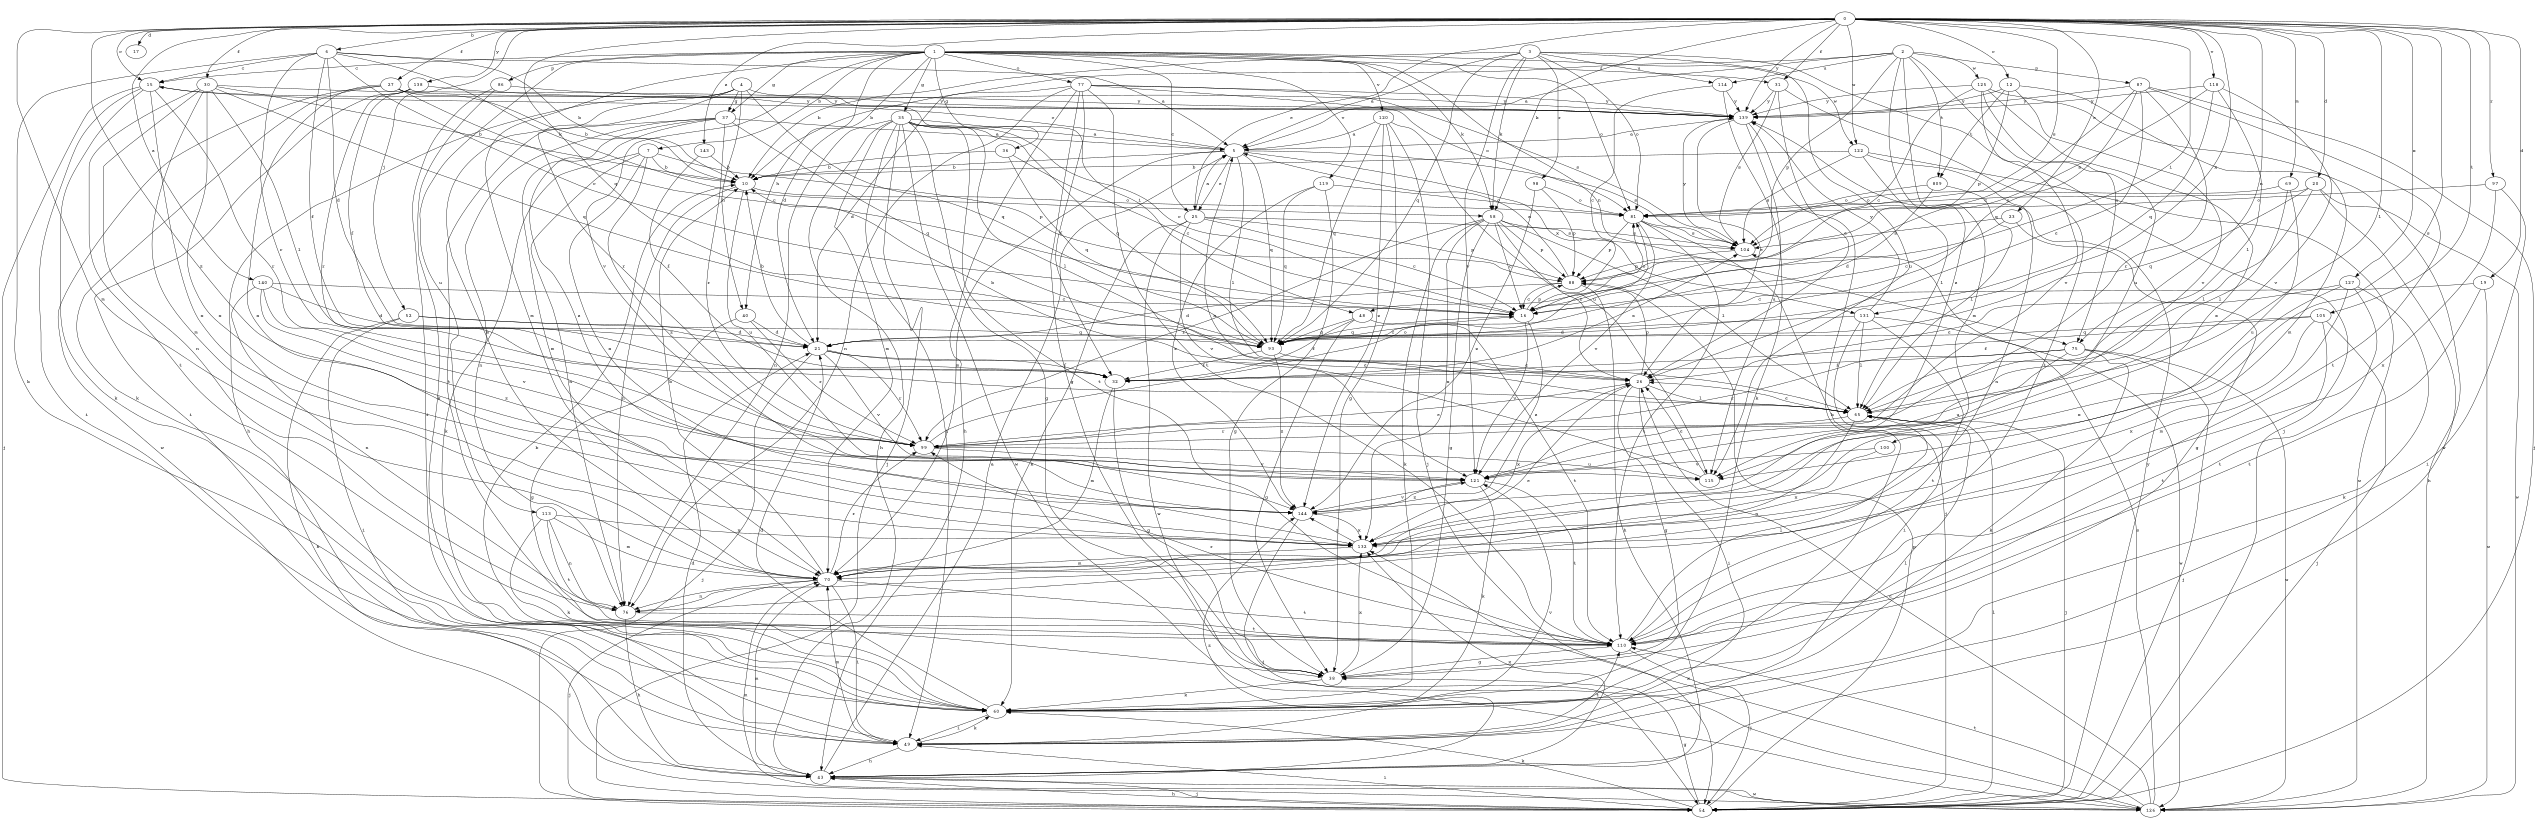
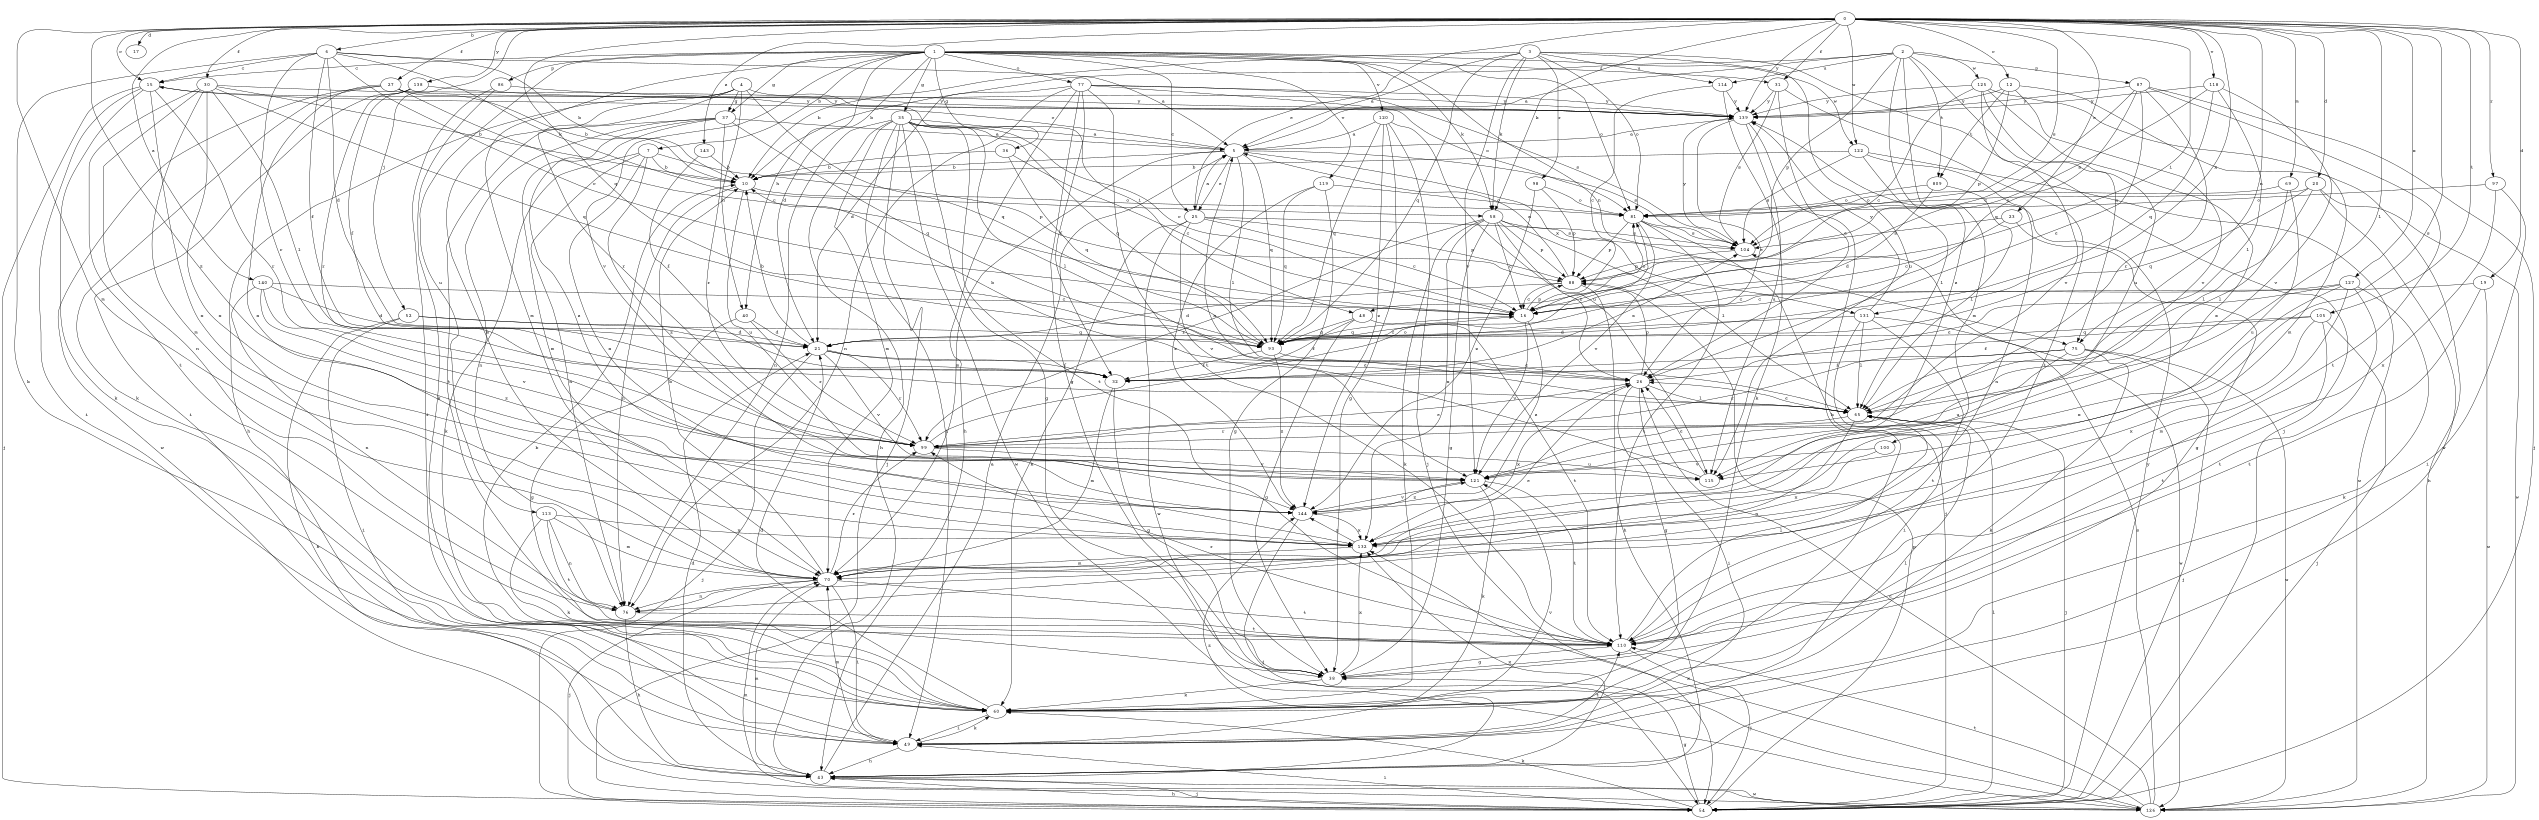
none -> (1938, 291)
